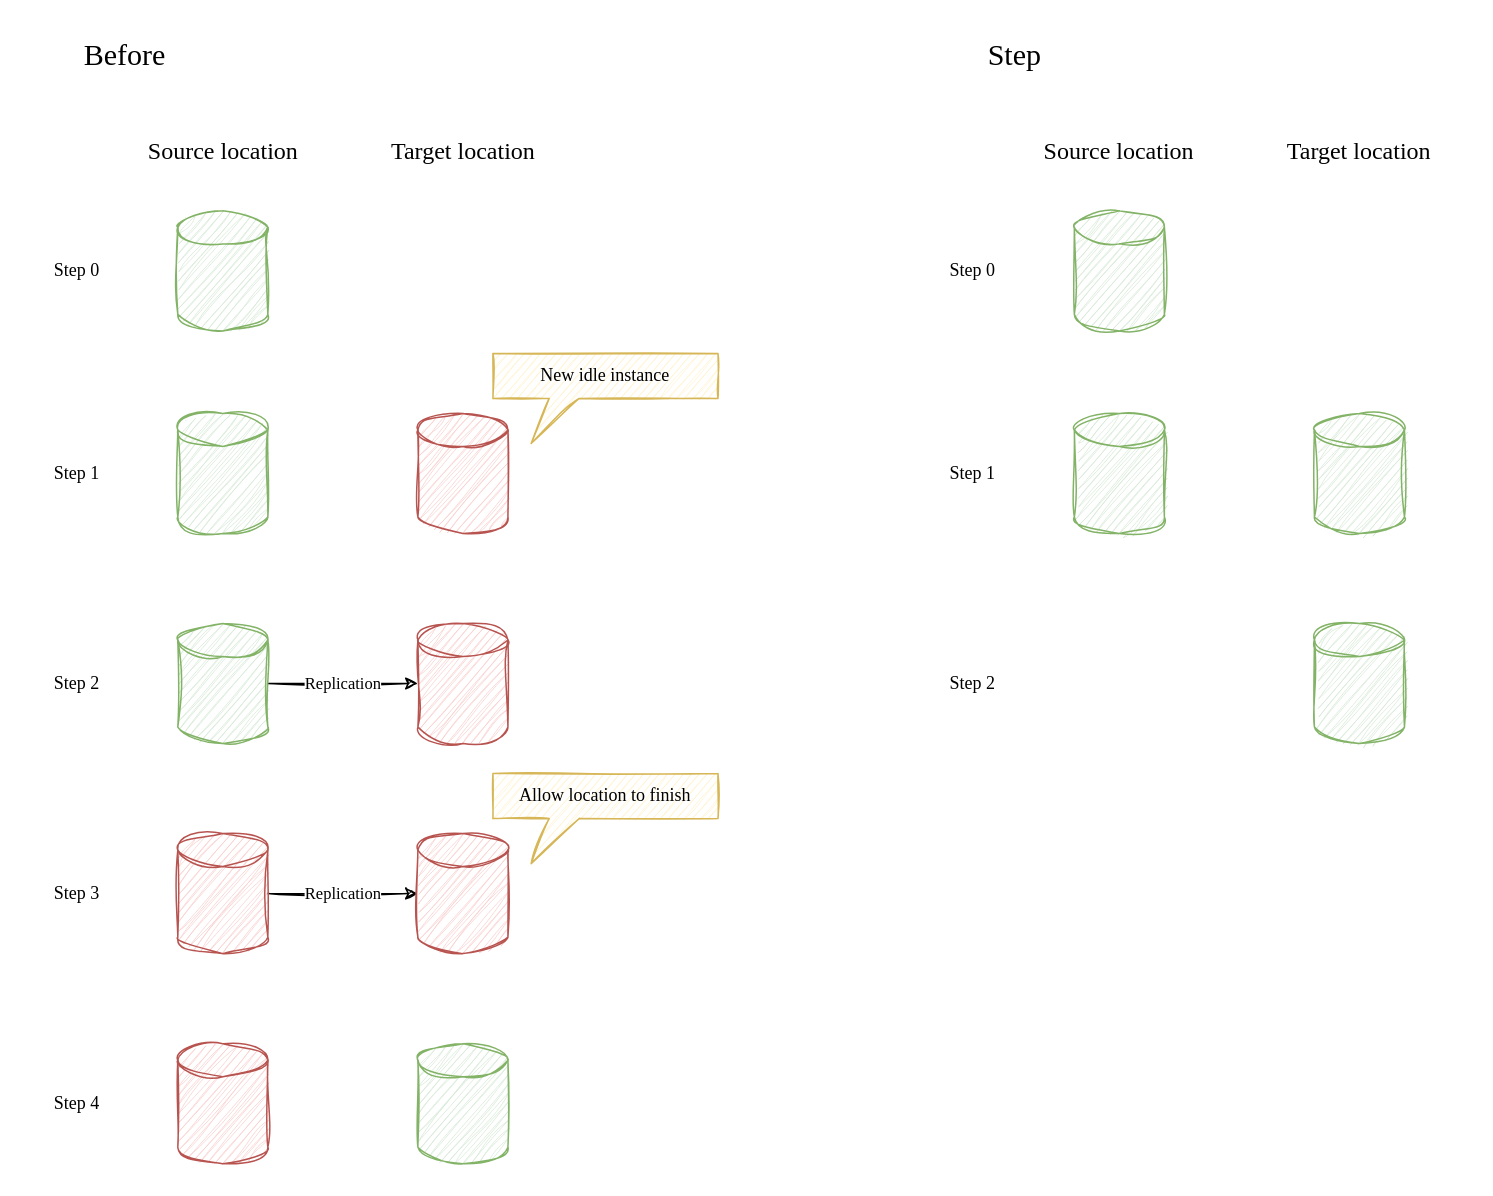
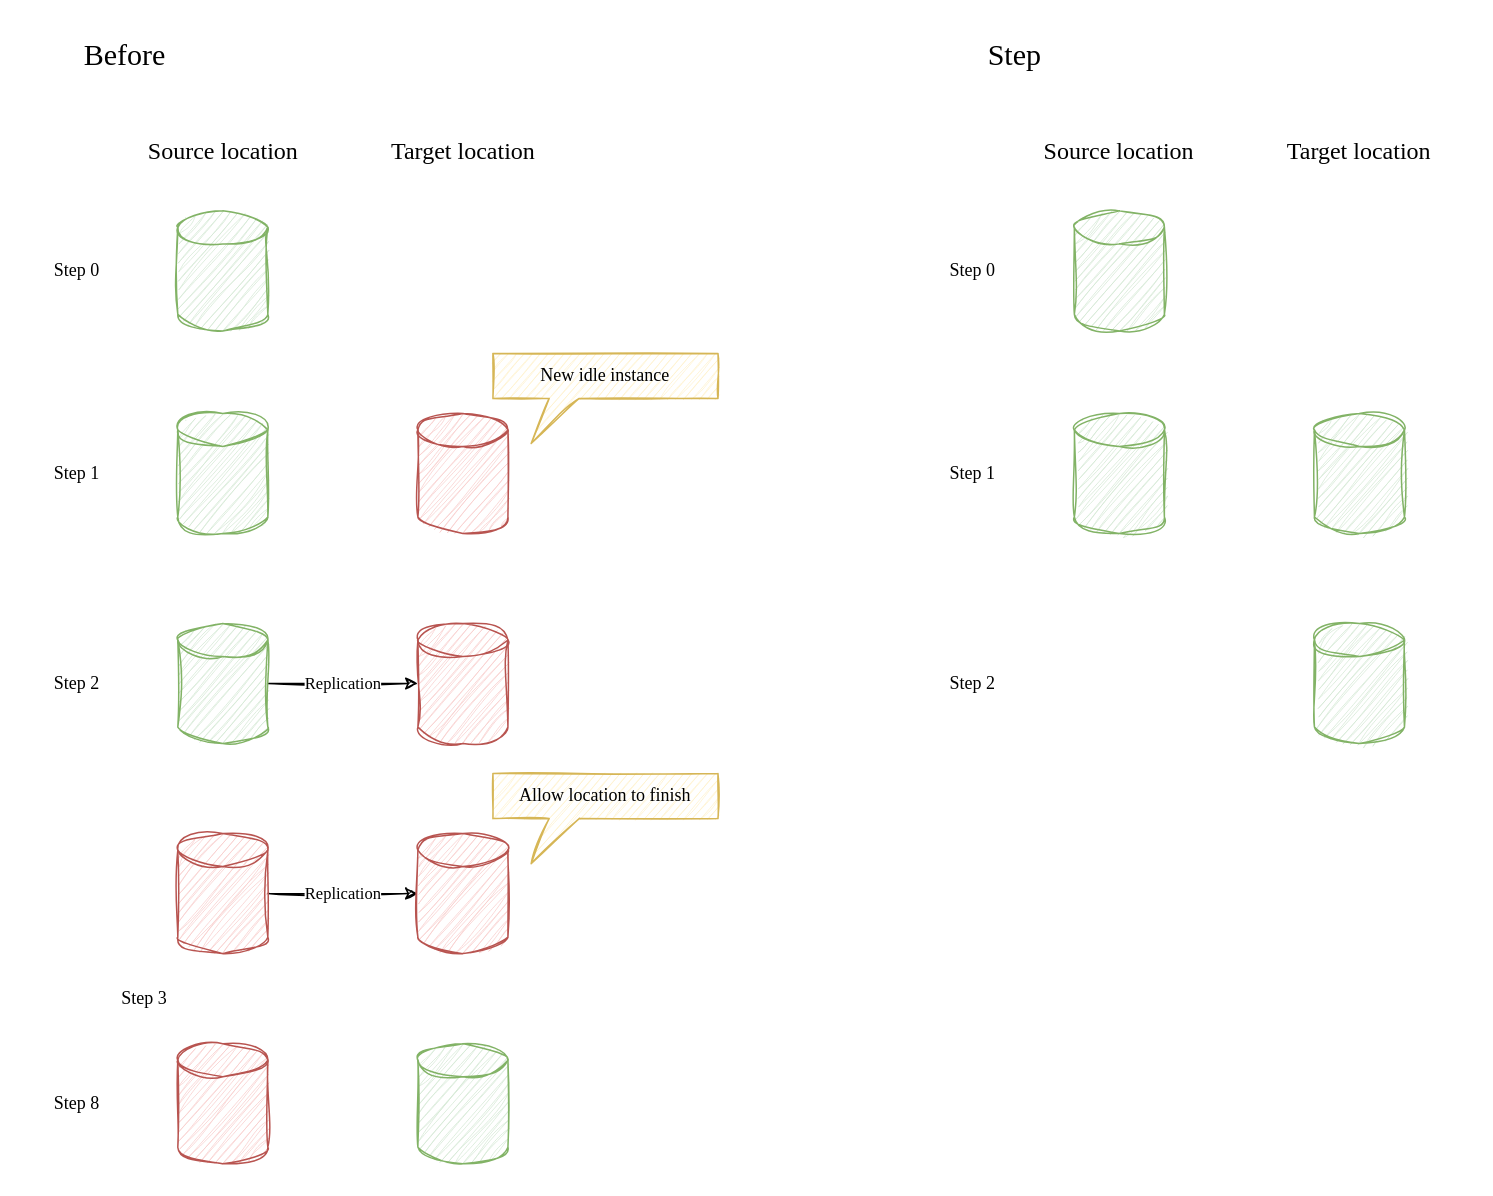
(77, 893) -> (144, 998)
(77, 1103) -> (77, 1103)
